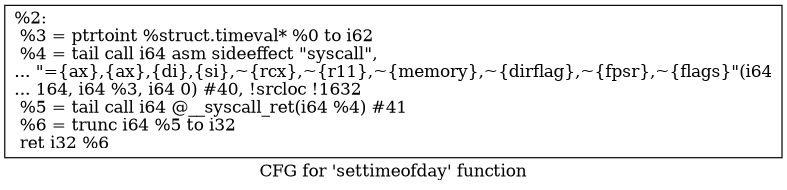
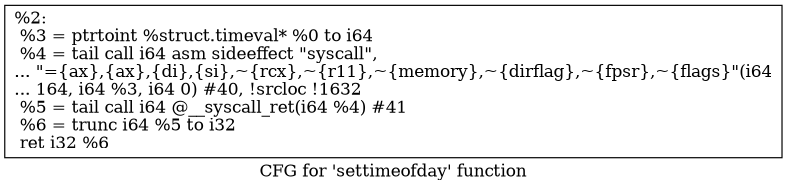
(194, 36) -> (194, 36)
